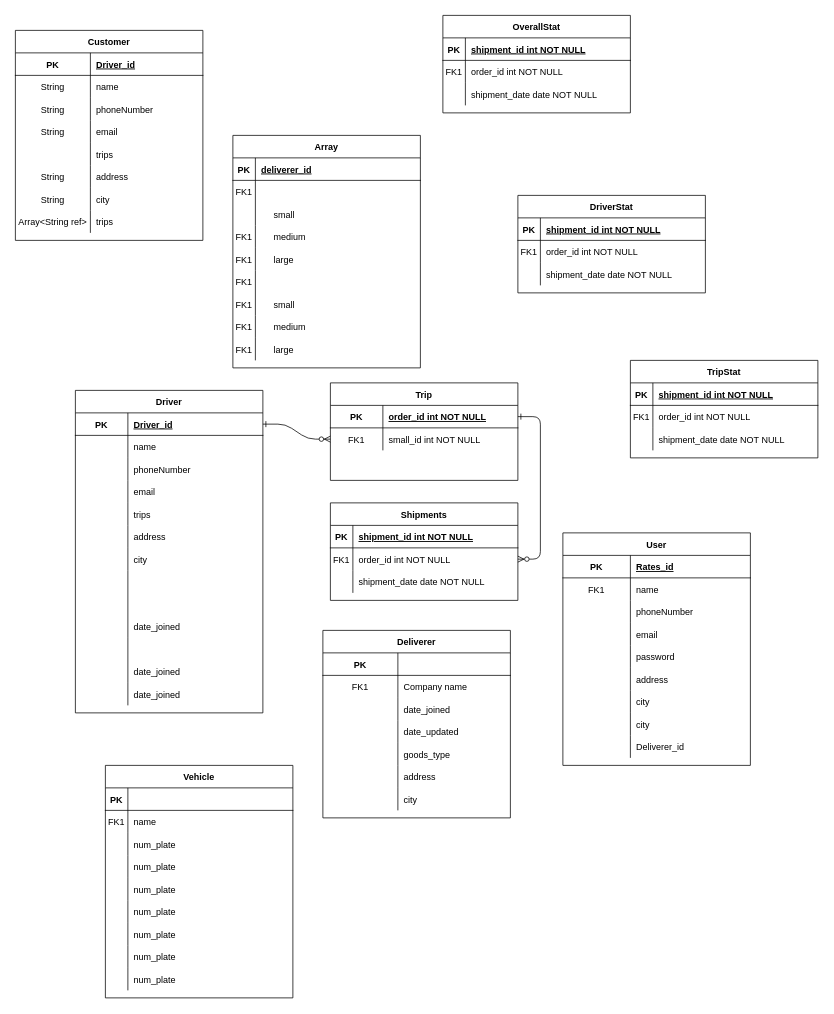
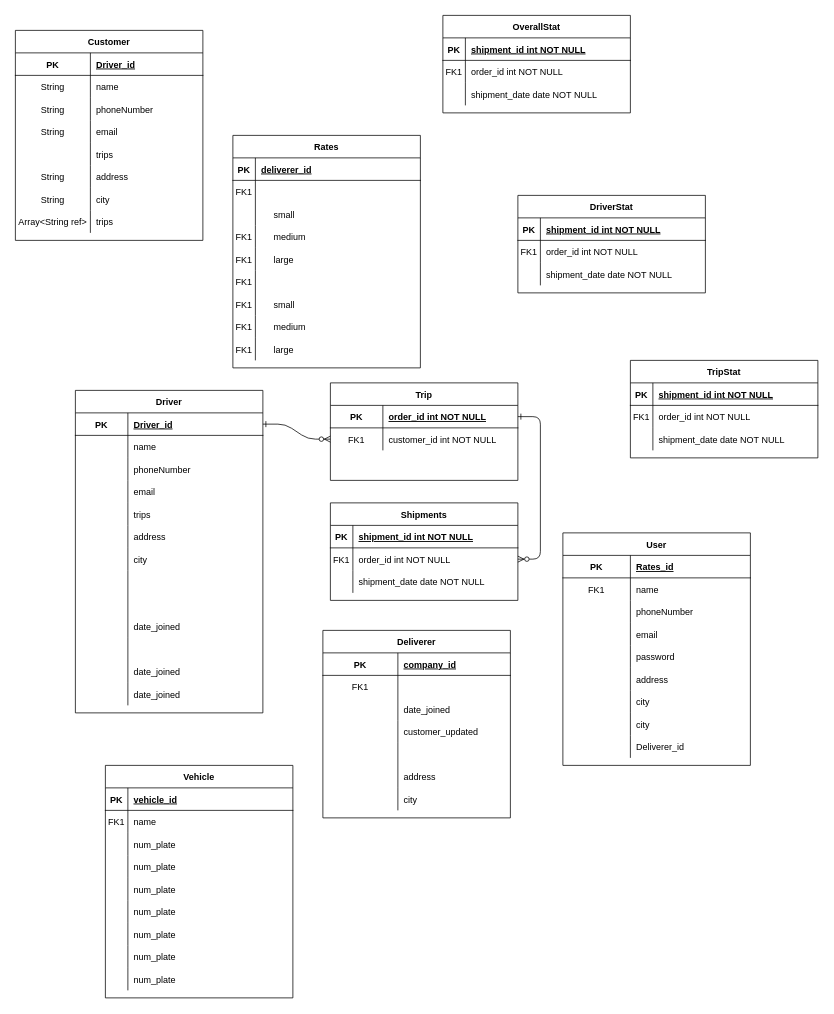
(326, 147) -> (326, 147)
(433, 440) -> (443, 440)
none -> (454, 664)
(454, 687) -> none
(434, 732) -> (444, 732)
(454, 754) -> none
none -> (210, 799)
